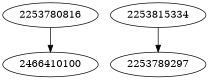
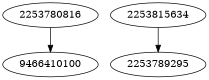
(158, 15) -> (158, 15)
(50, 64) -> (50, 64)
(158, 64) -> (158, 64)
